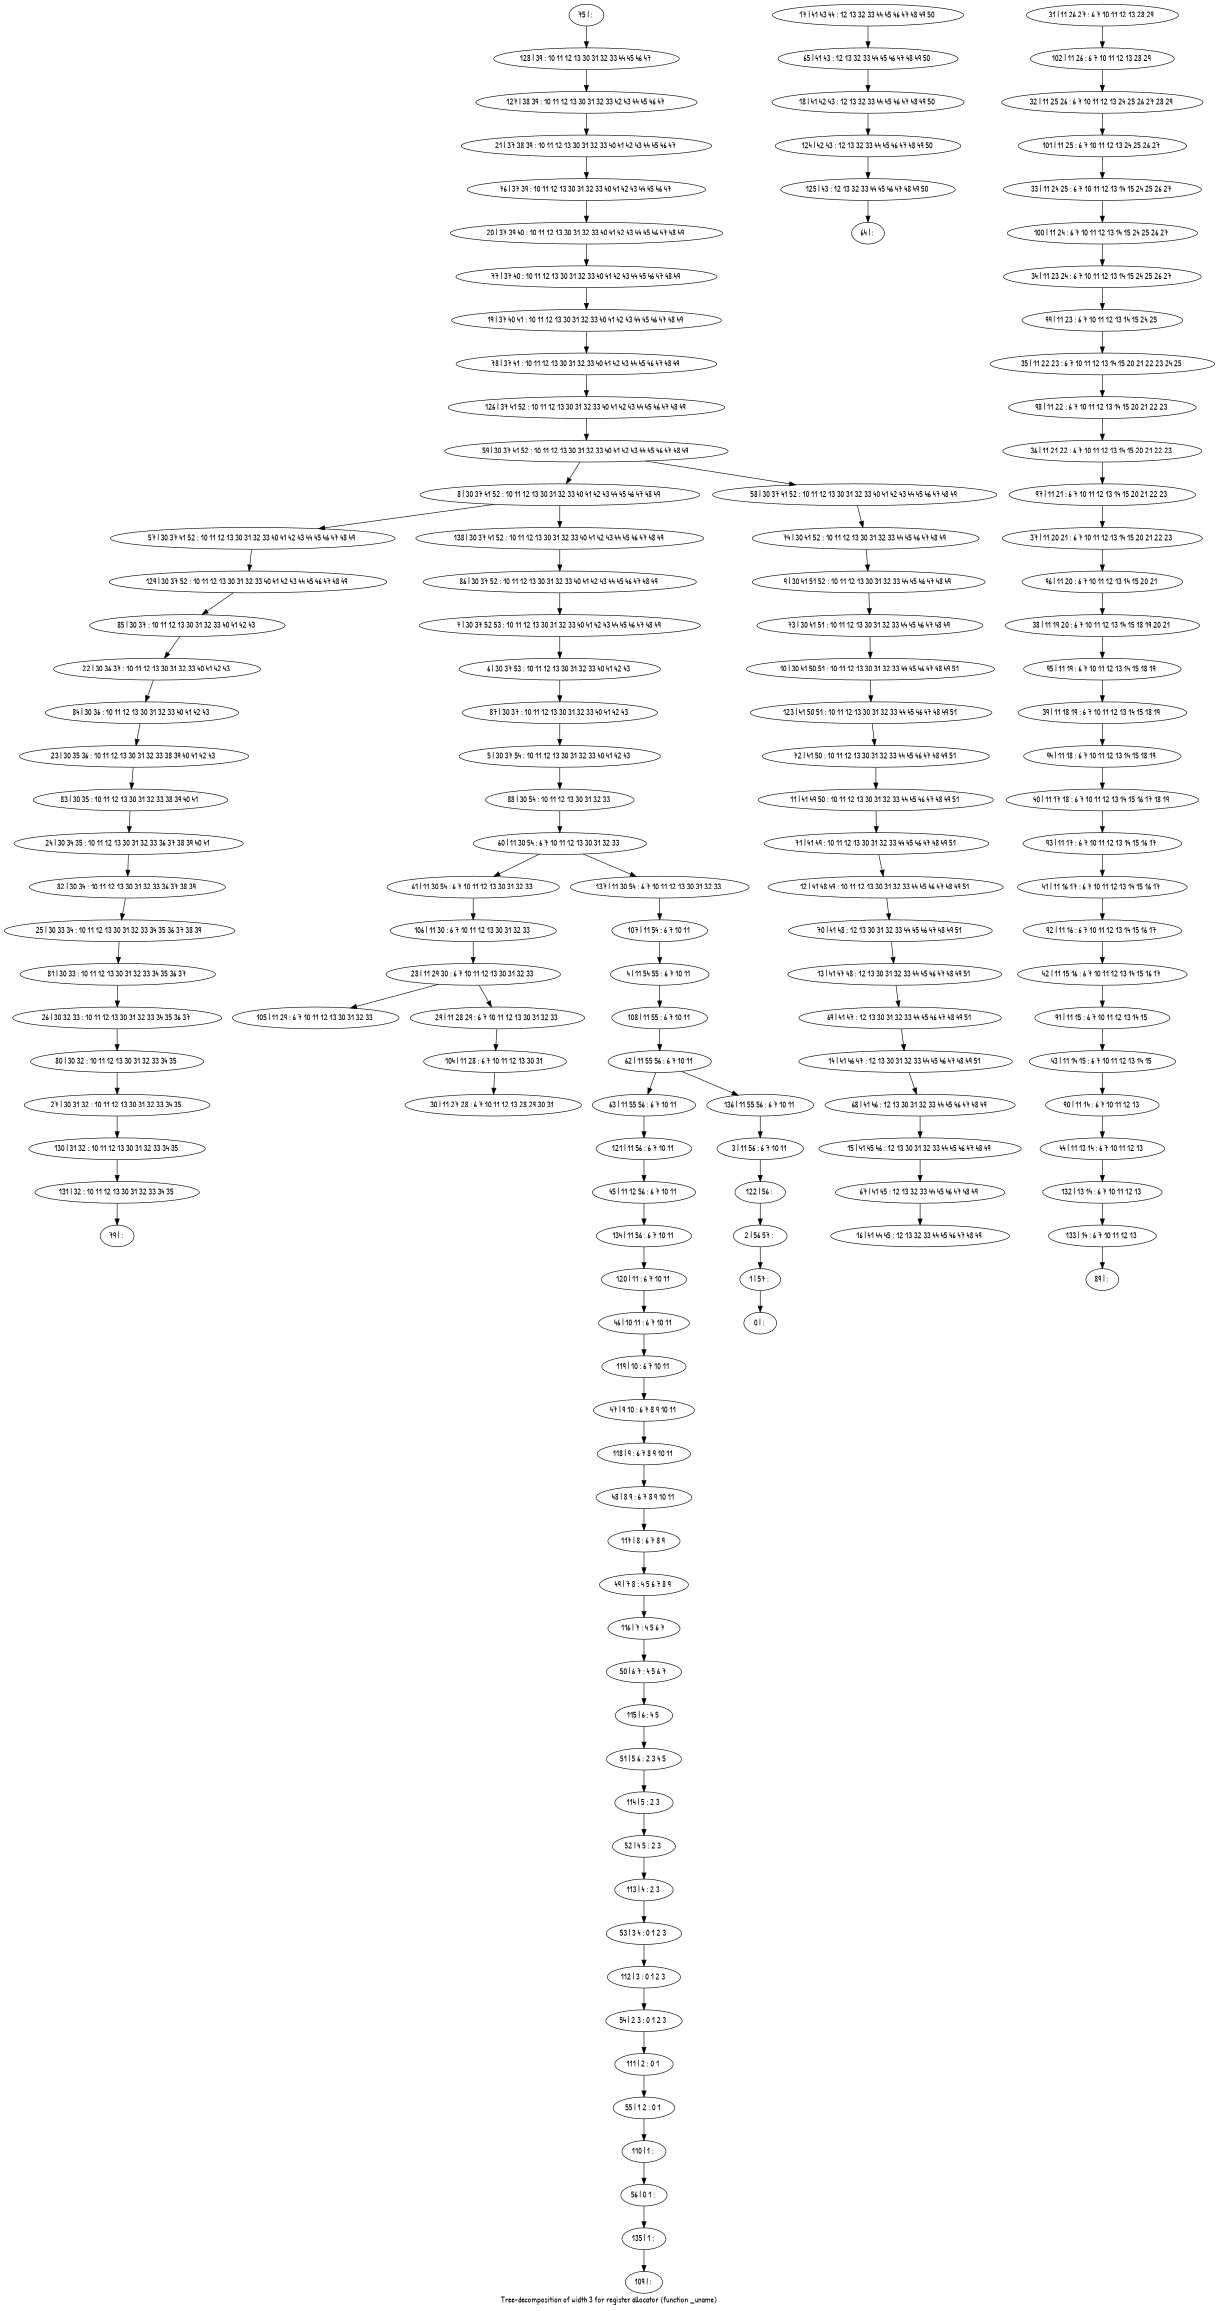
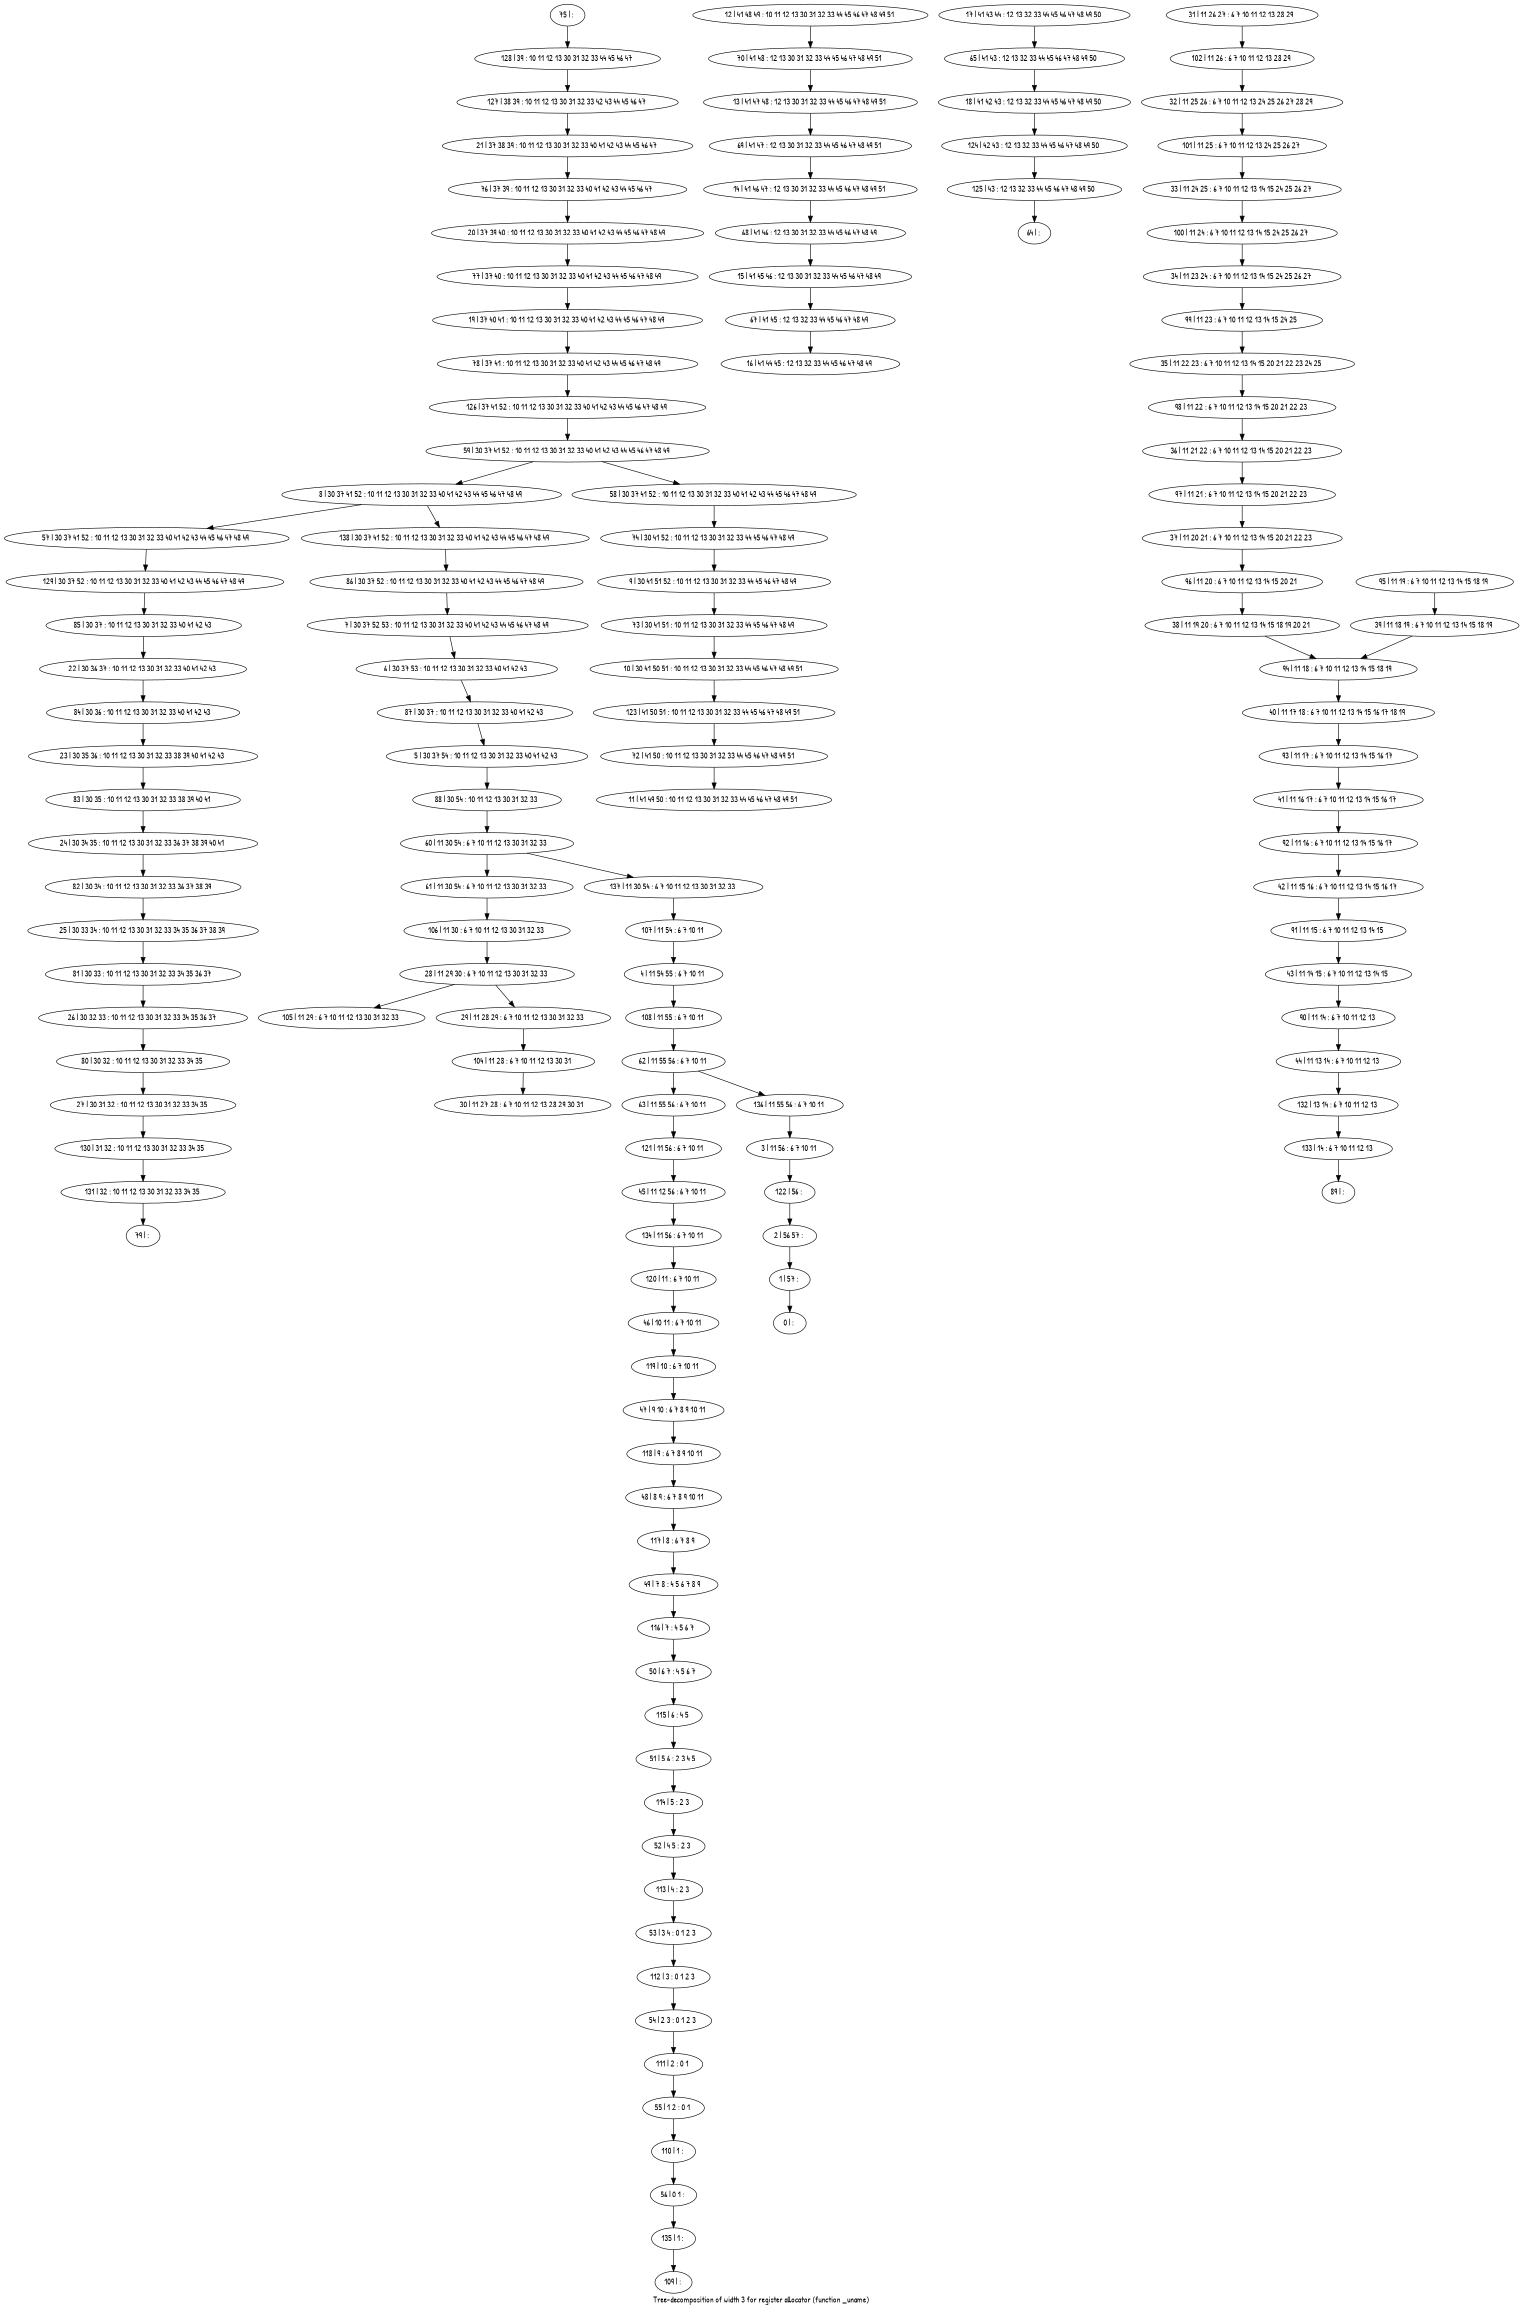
(1102, 644) -> (1288, 646)
(876, 844) -> none
